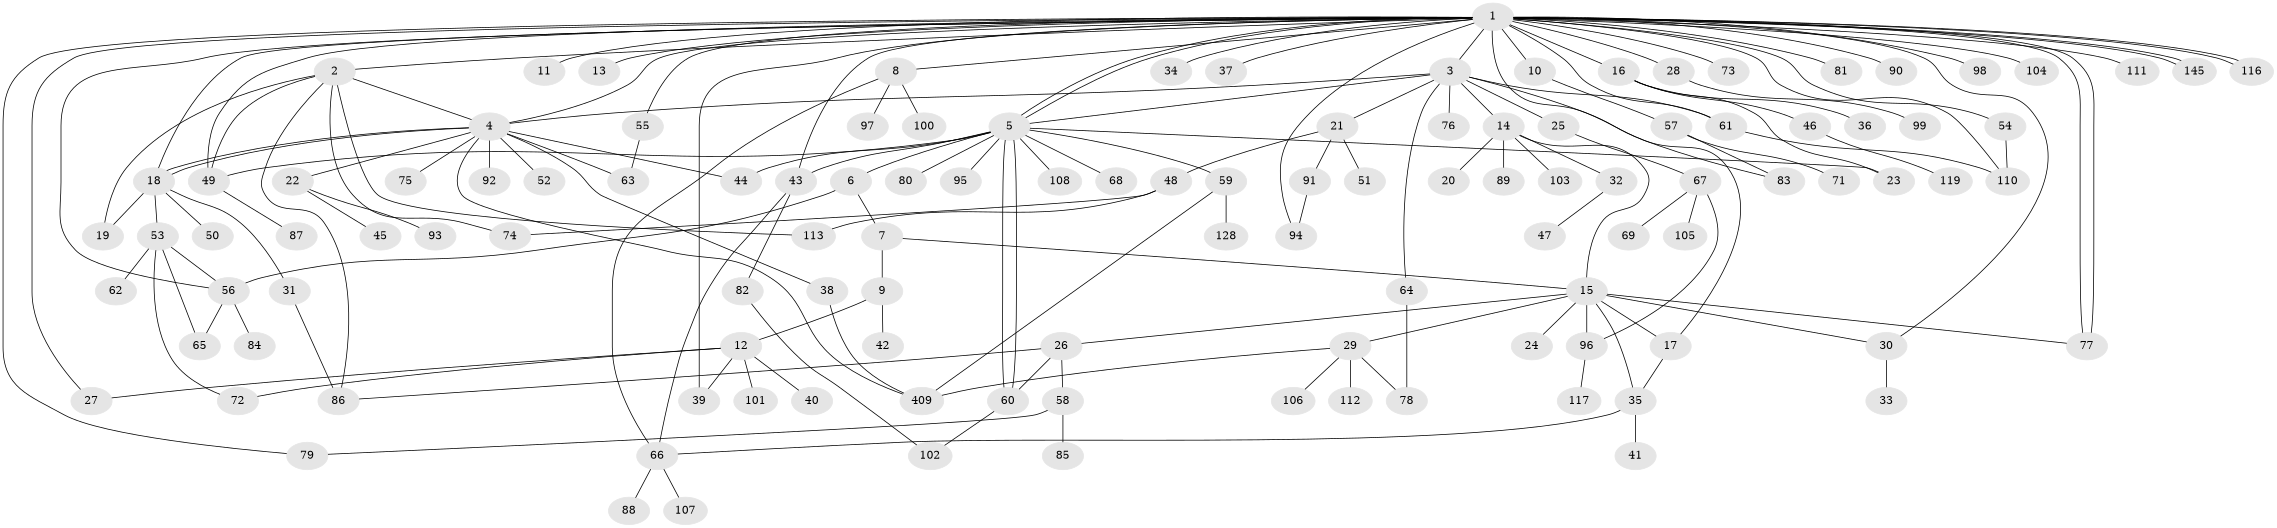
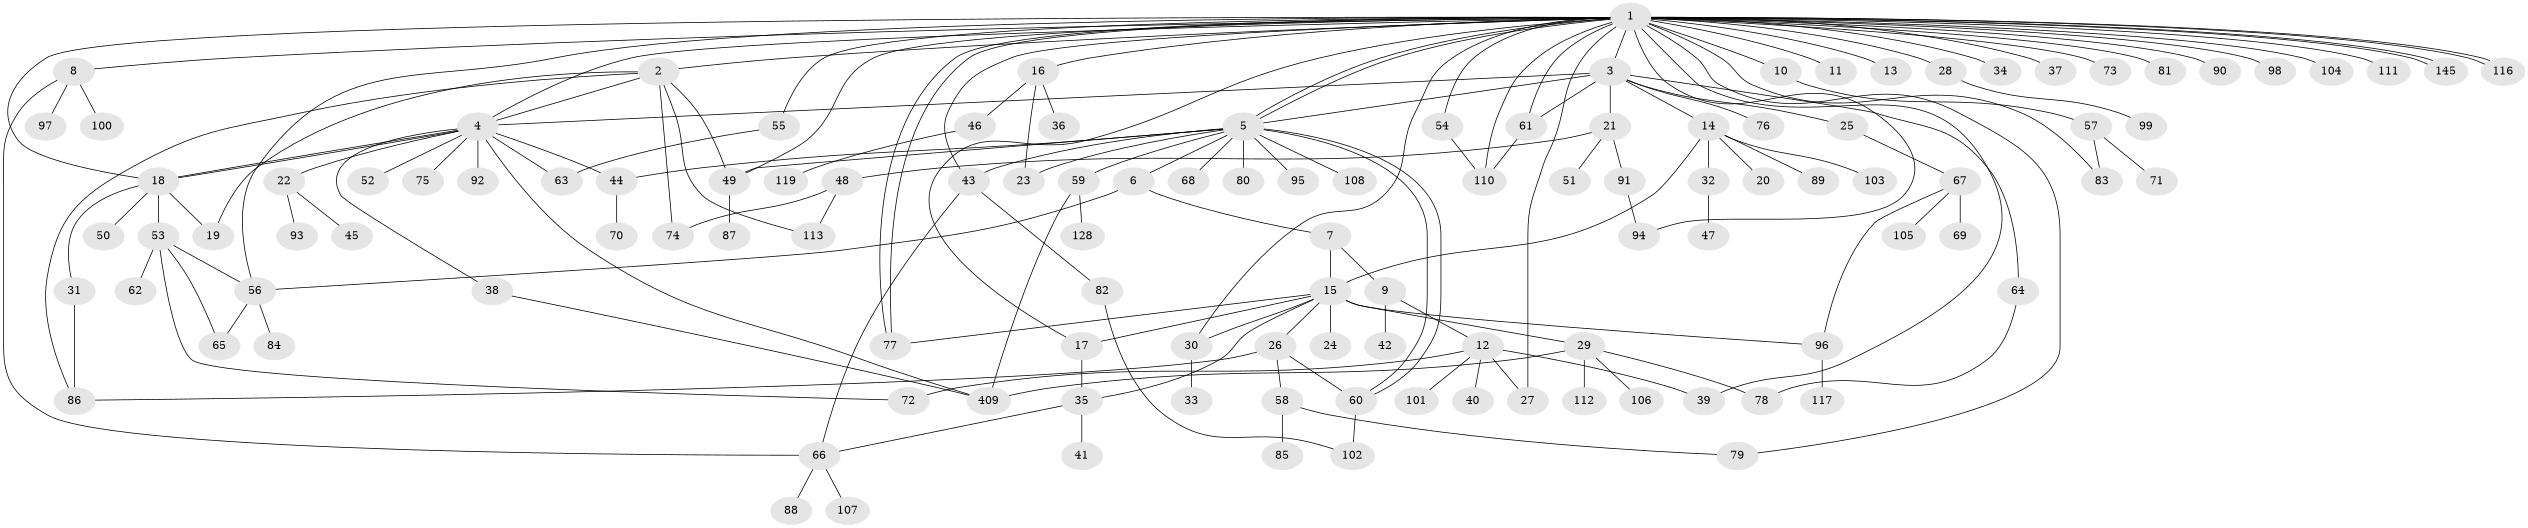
(1682, 153) -> (1932, 96)
none -> (617, 236)
